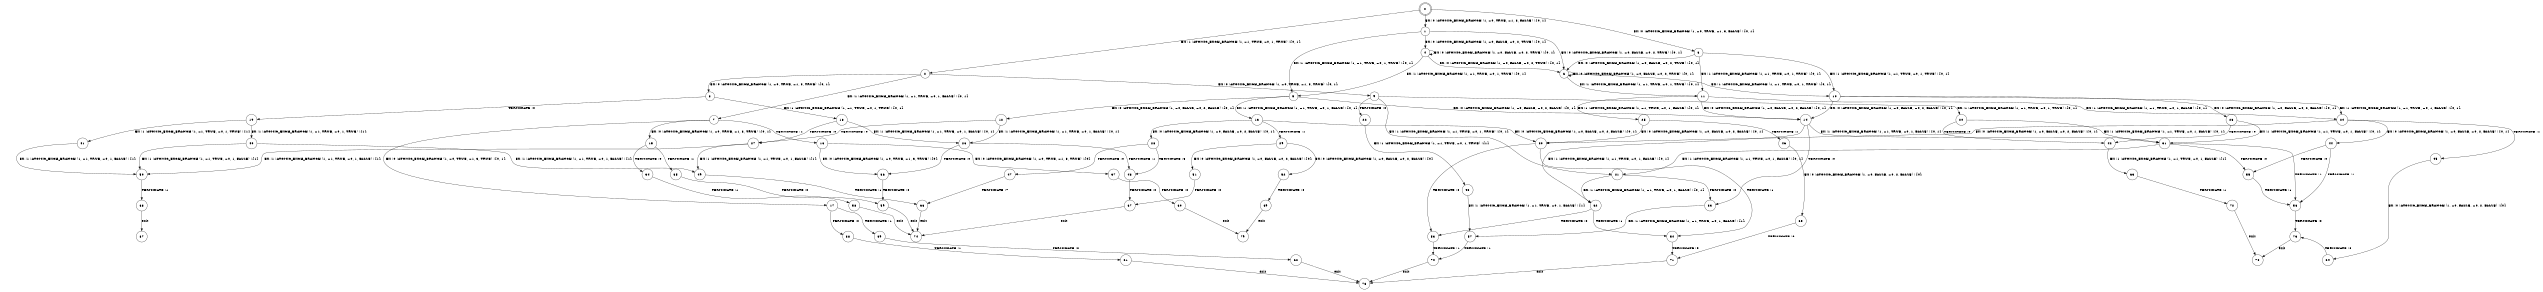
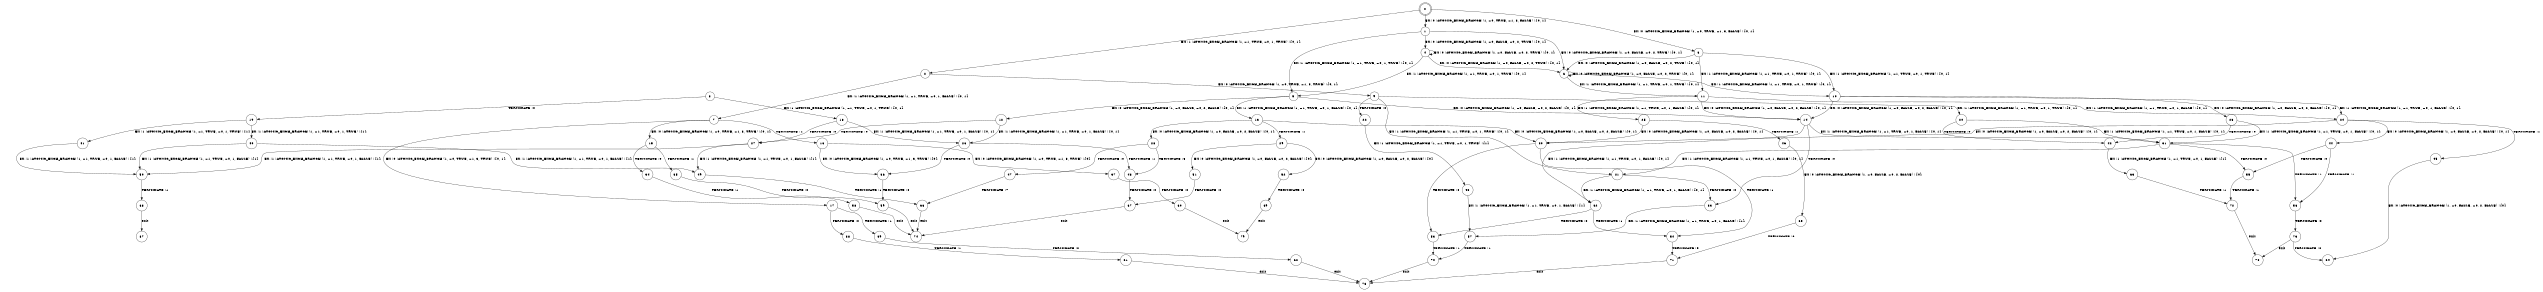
(812, 75) -> none
(2266, 196) -> (2233, 184)
(2318, 243) -> (2302, 256)
